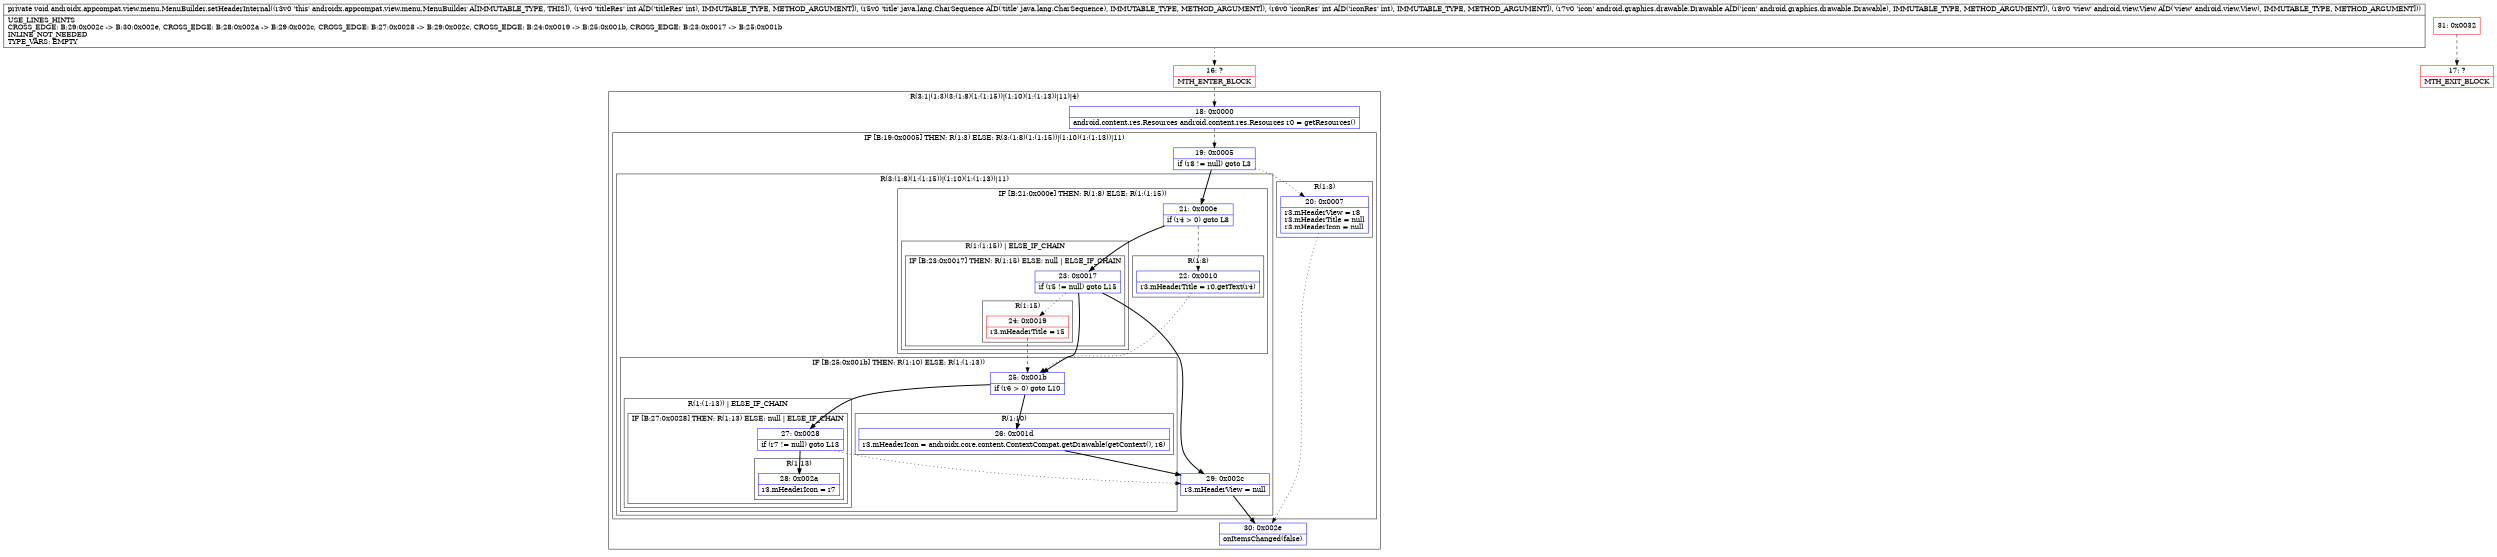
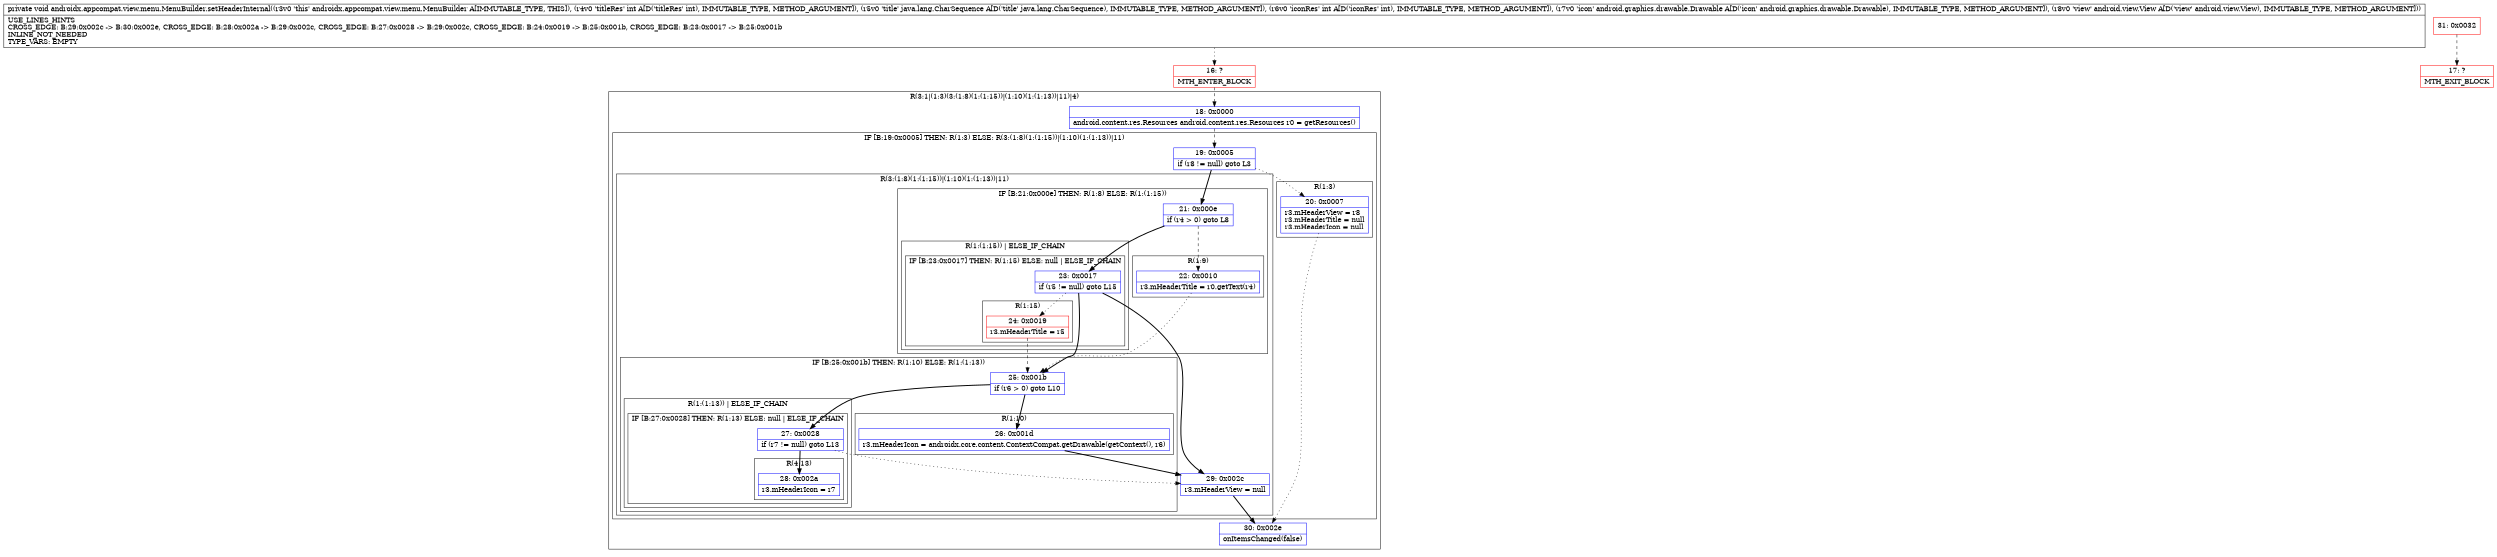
(1198, 261) -> (1198, 261)
(799, 464) -> (799, 464)
